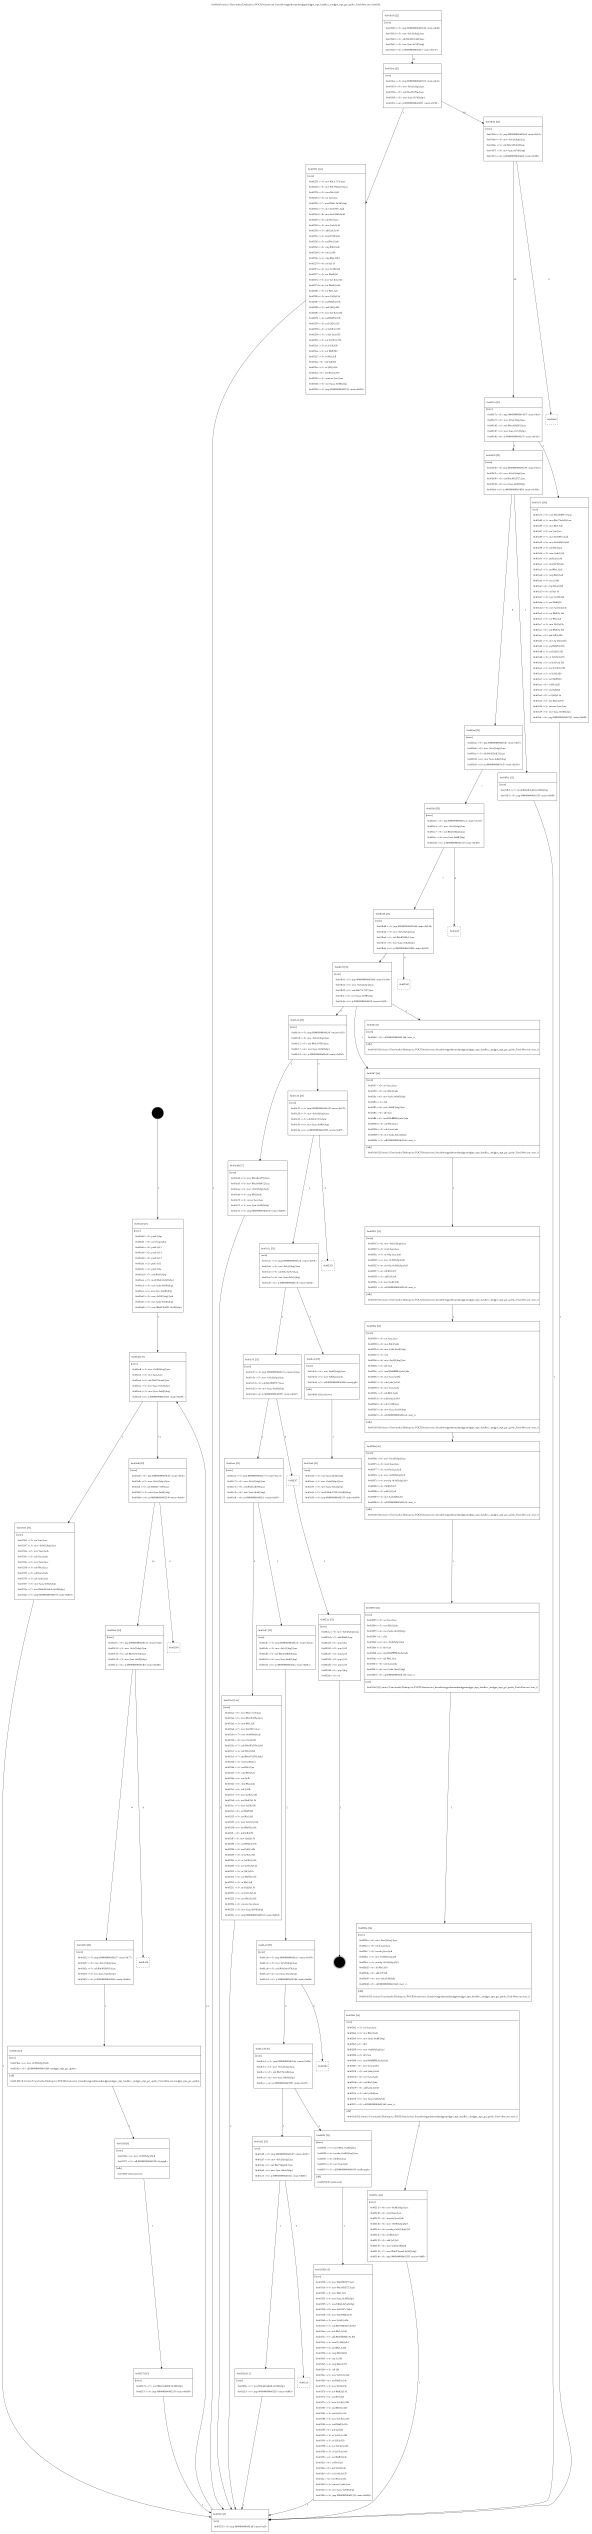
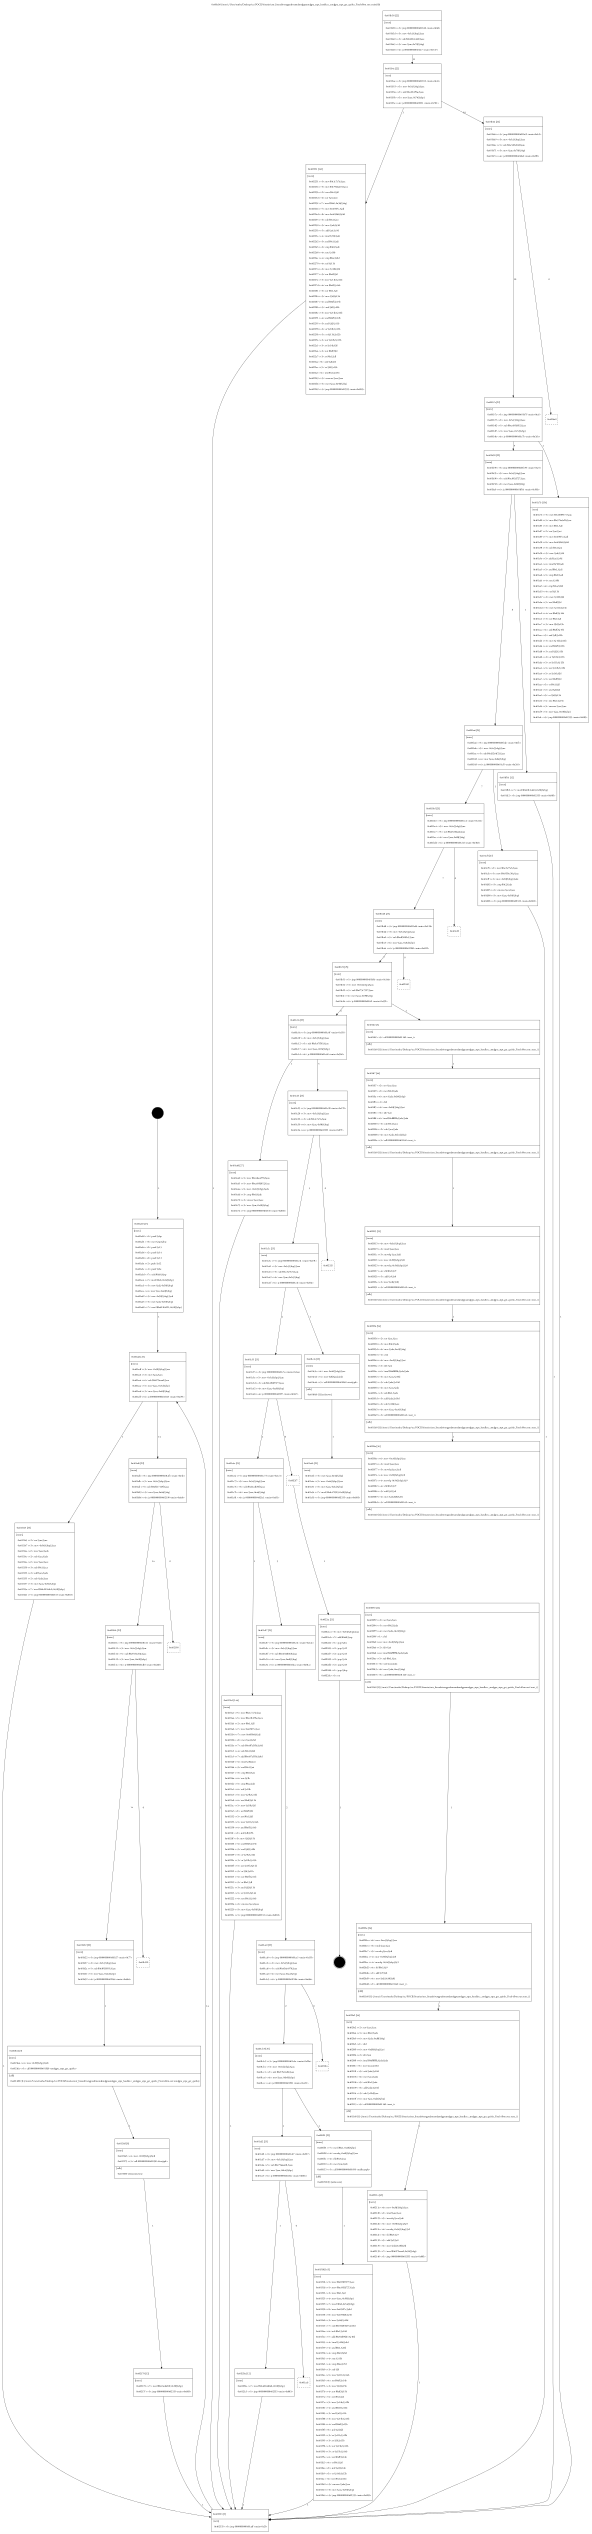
none -> (508, 879)
(355, 1038) -> (452, 1061)
(452, 1561) -> none
none -> (439, 2005)
